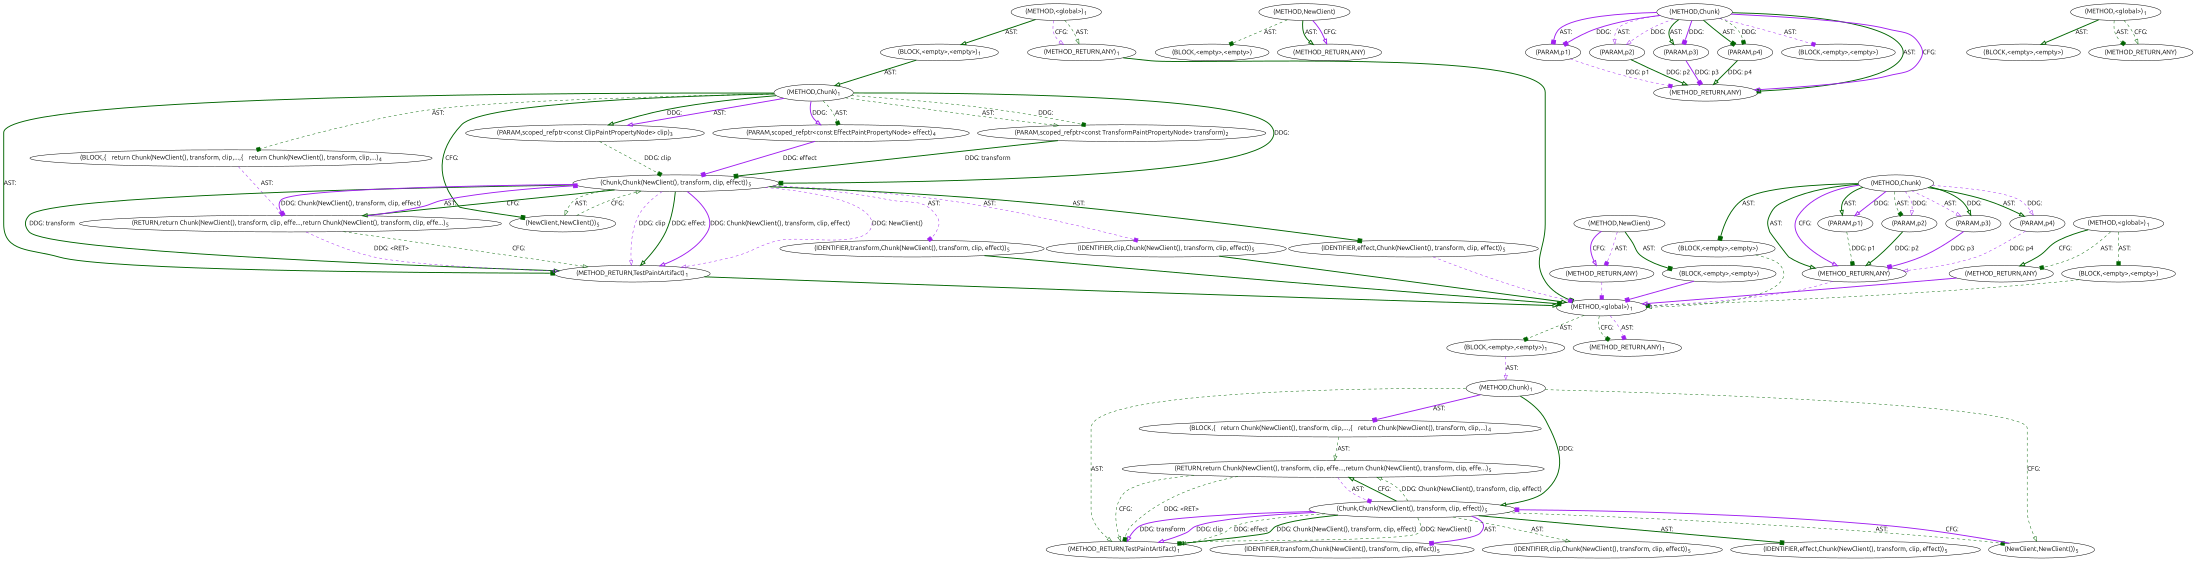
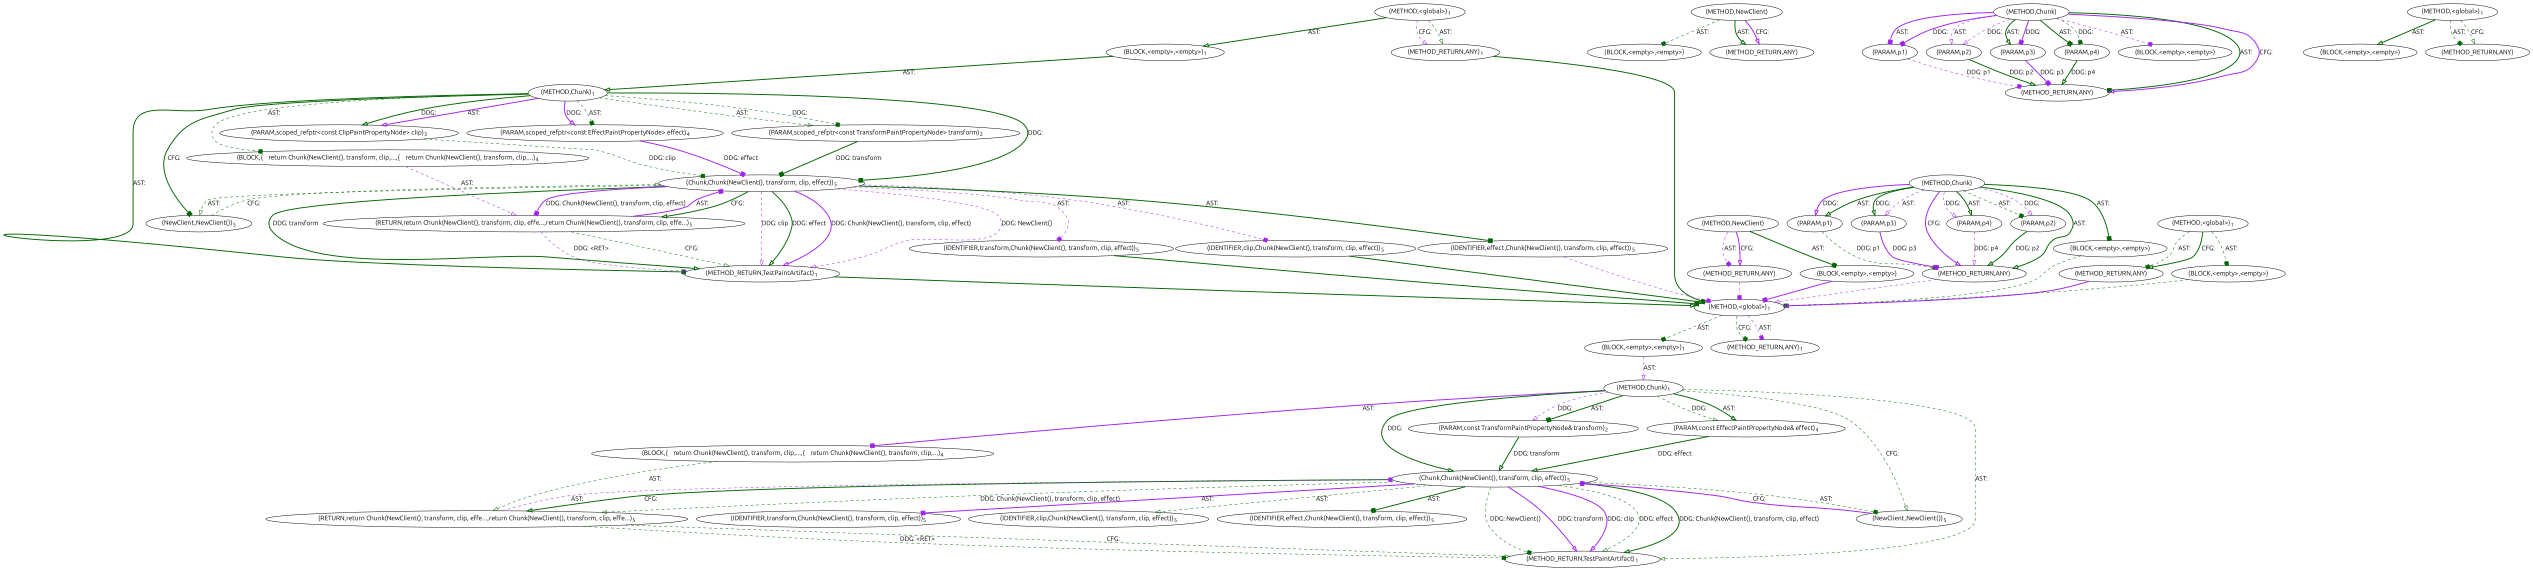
none -> (1523, 429)
none -> (1746, 429)
